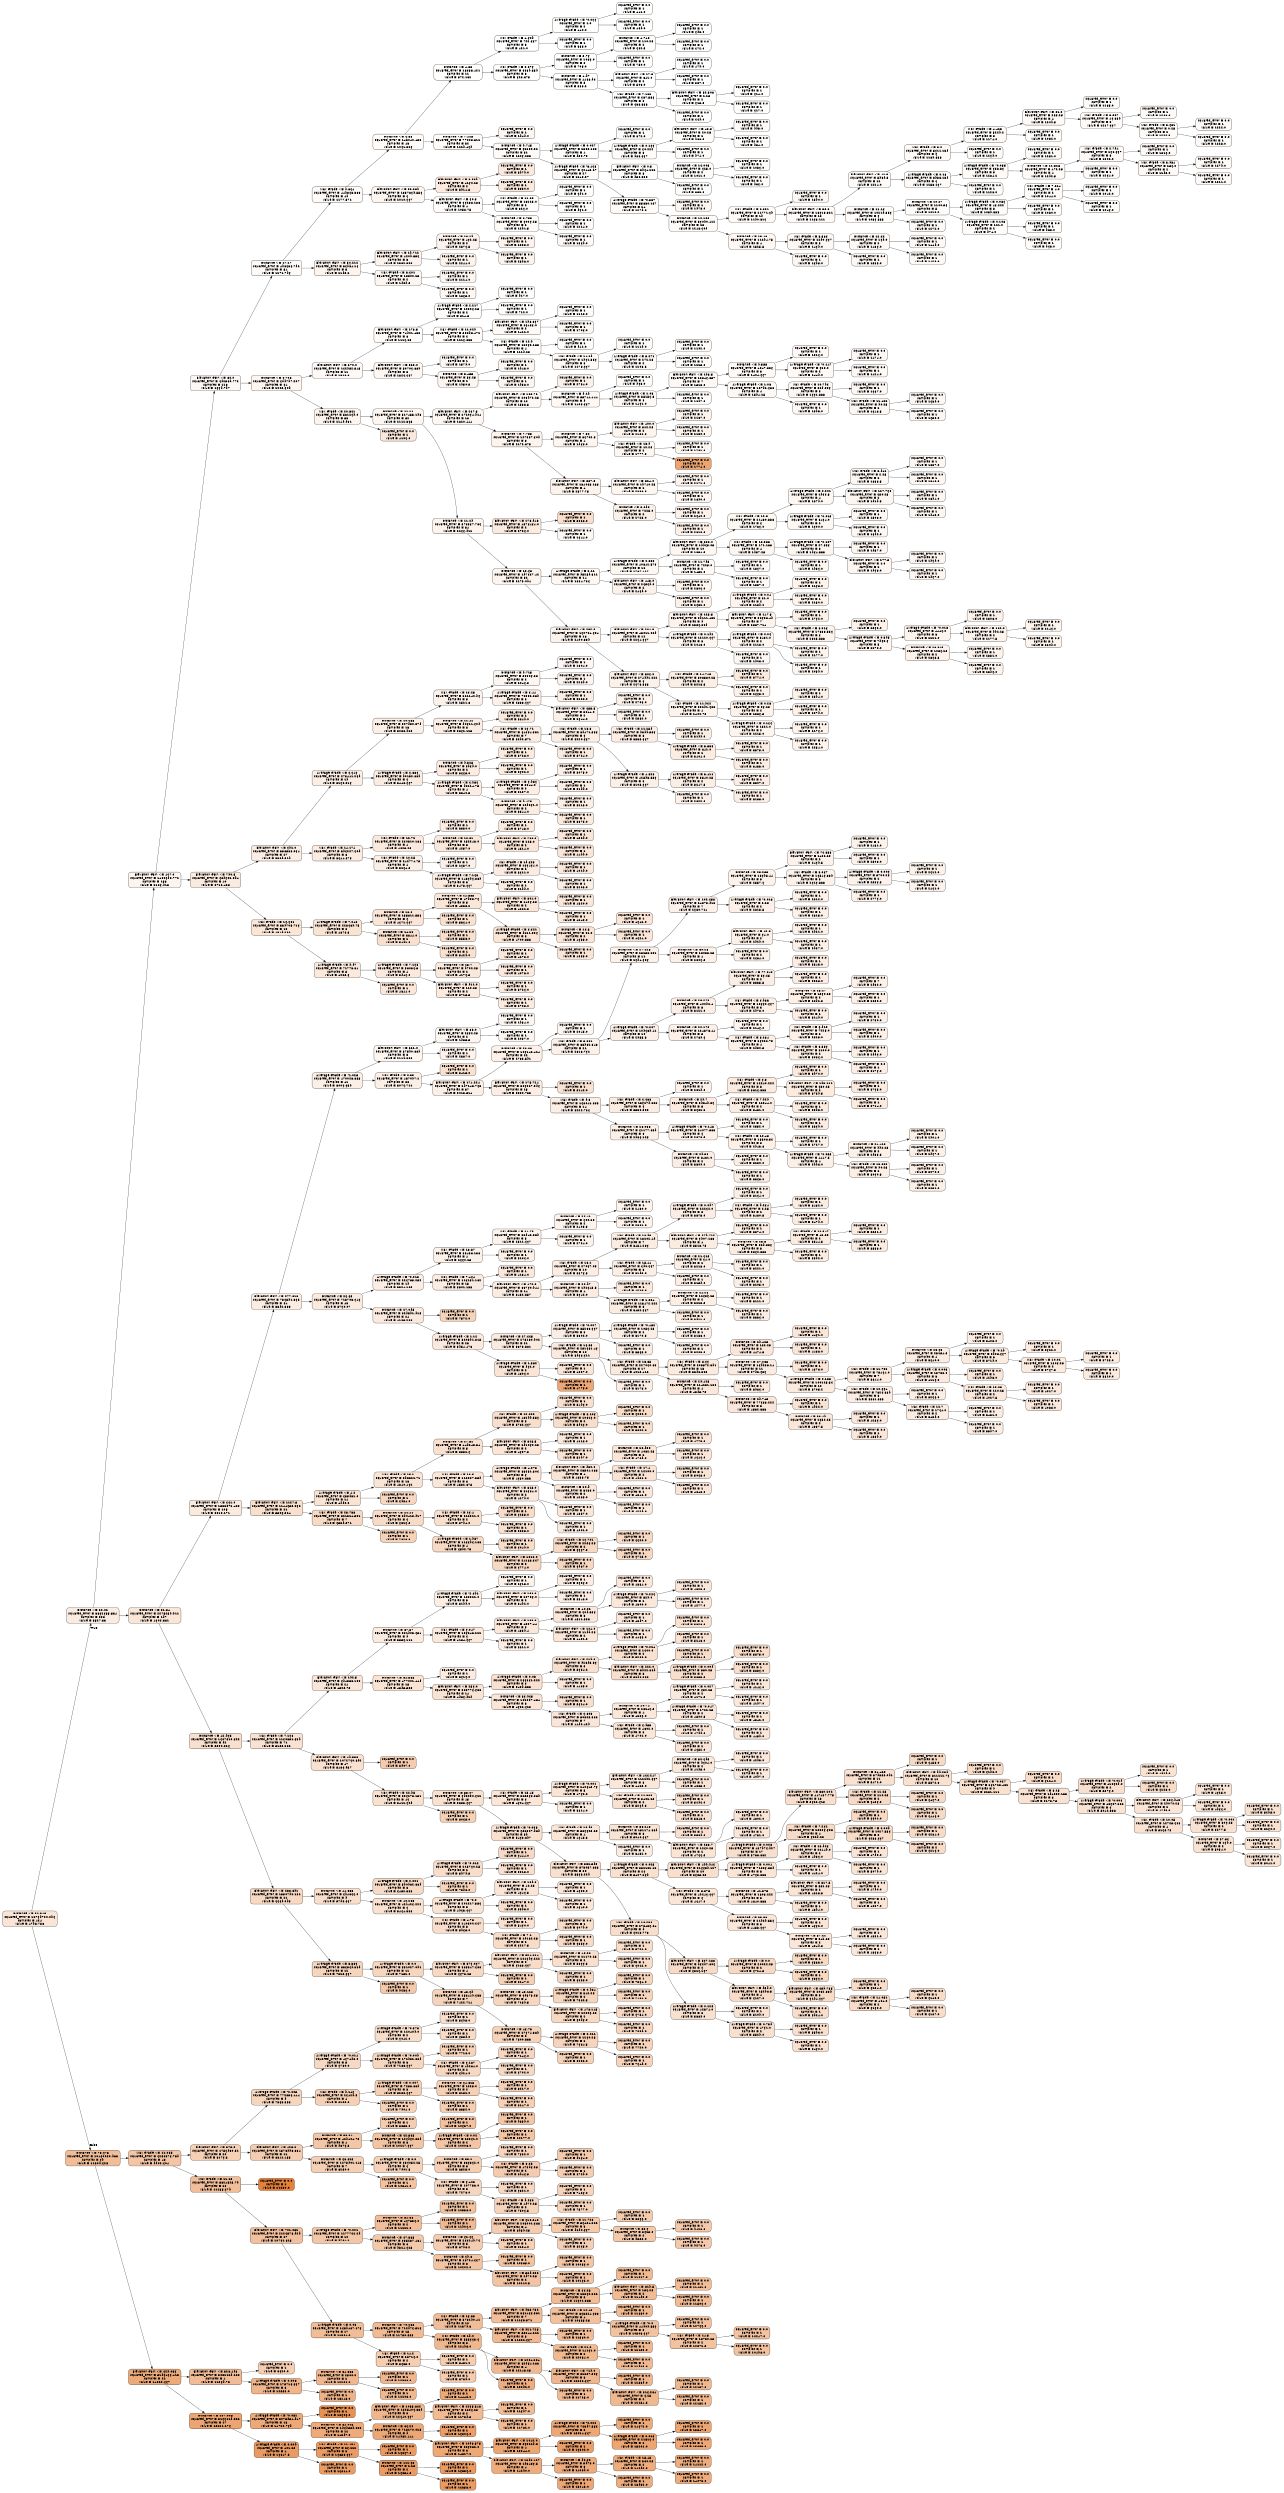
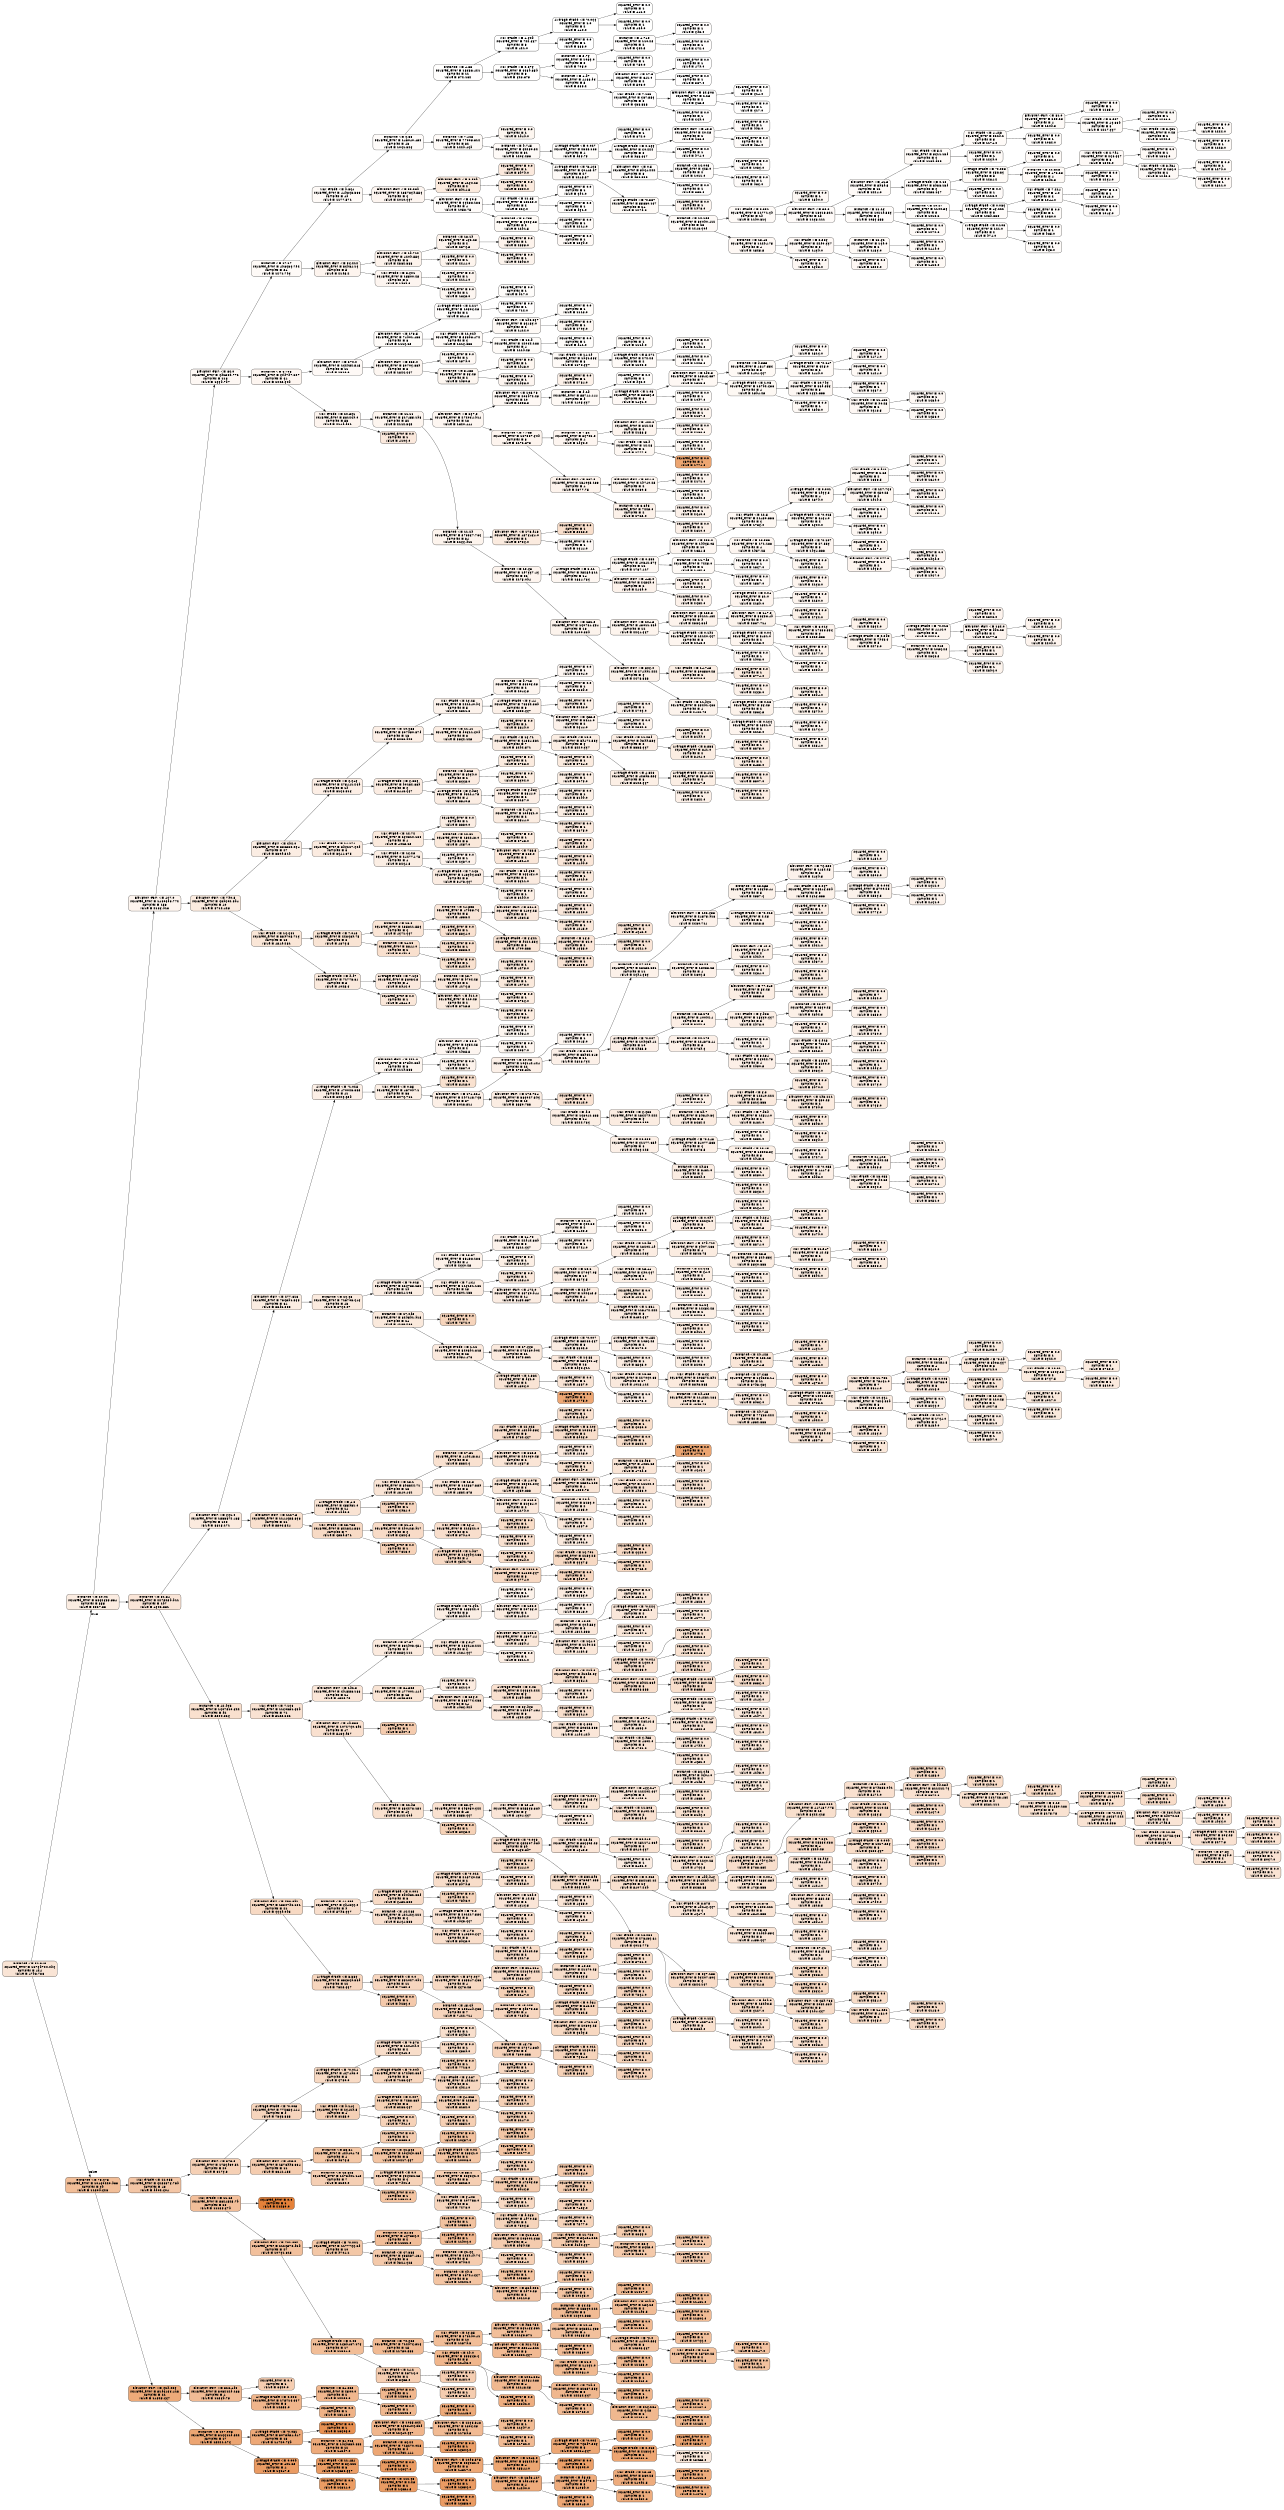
(870, 1103) -> none
(693, 1438) -> (693, 1451)
(693, 2443) -> (693, 2457)
